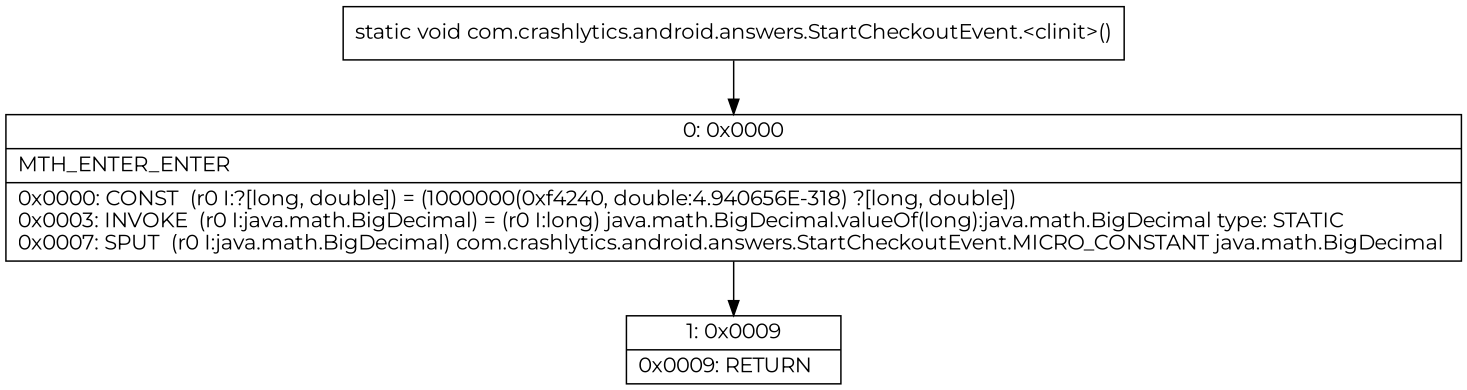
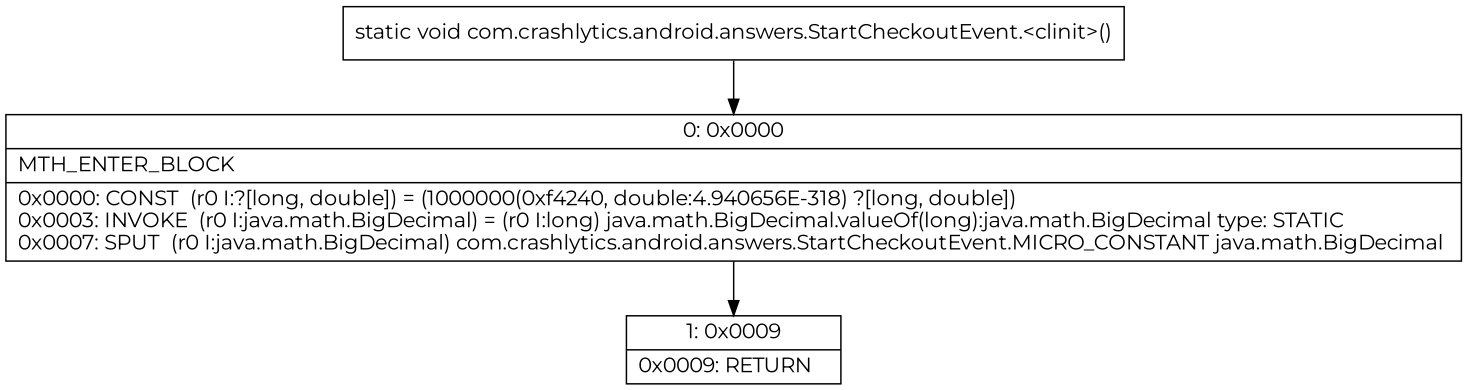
(124, 165) -> (126, 165)
